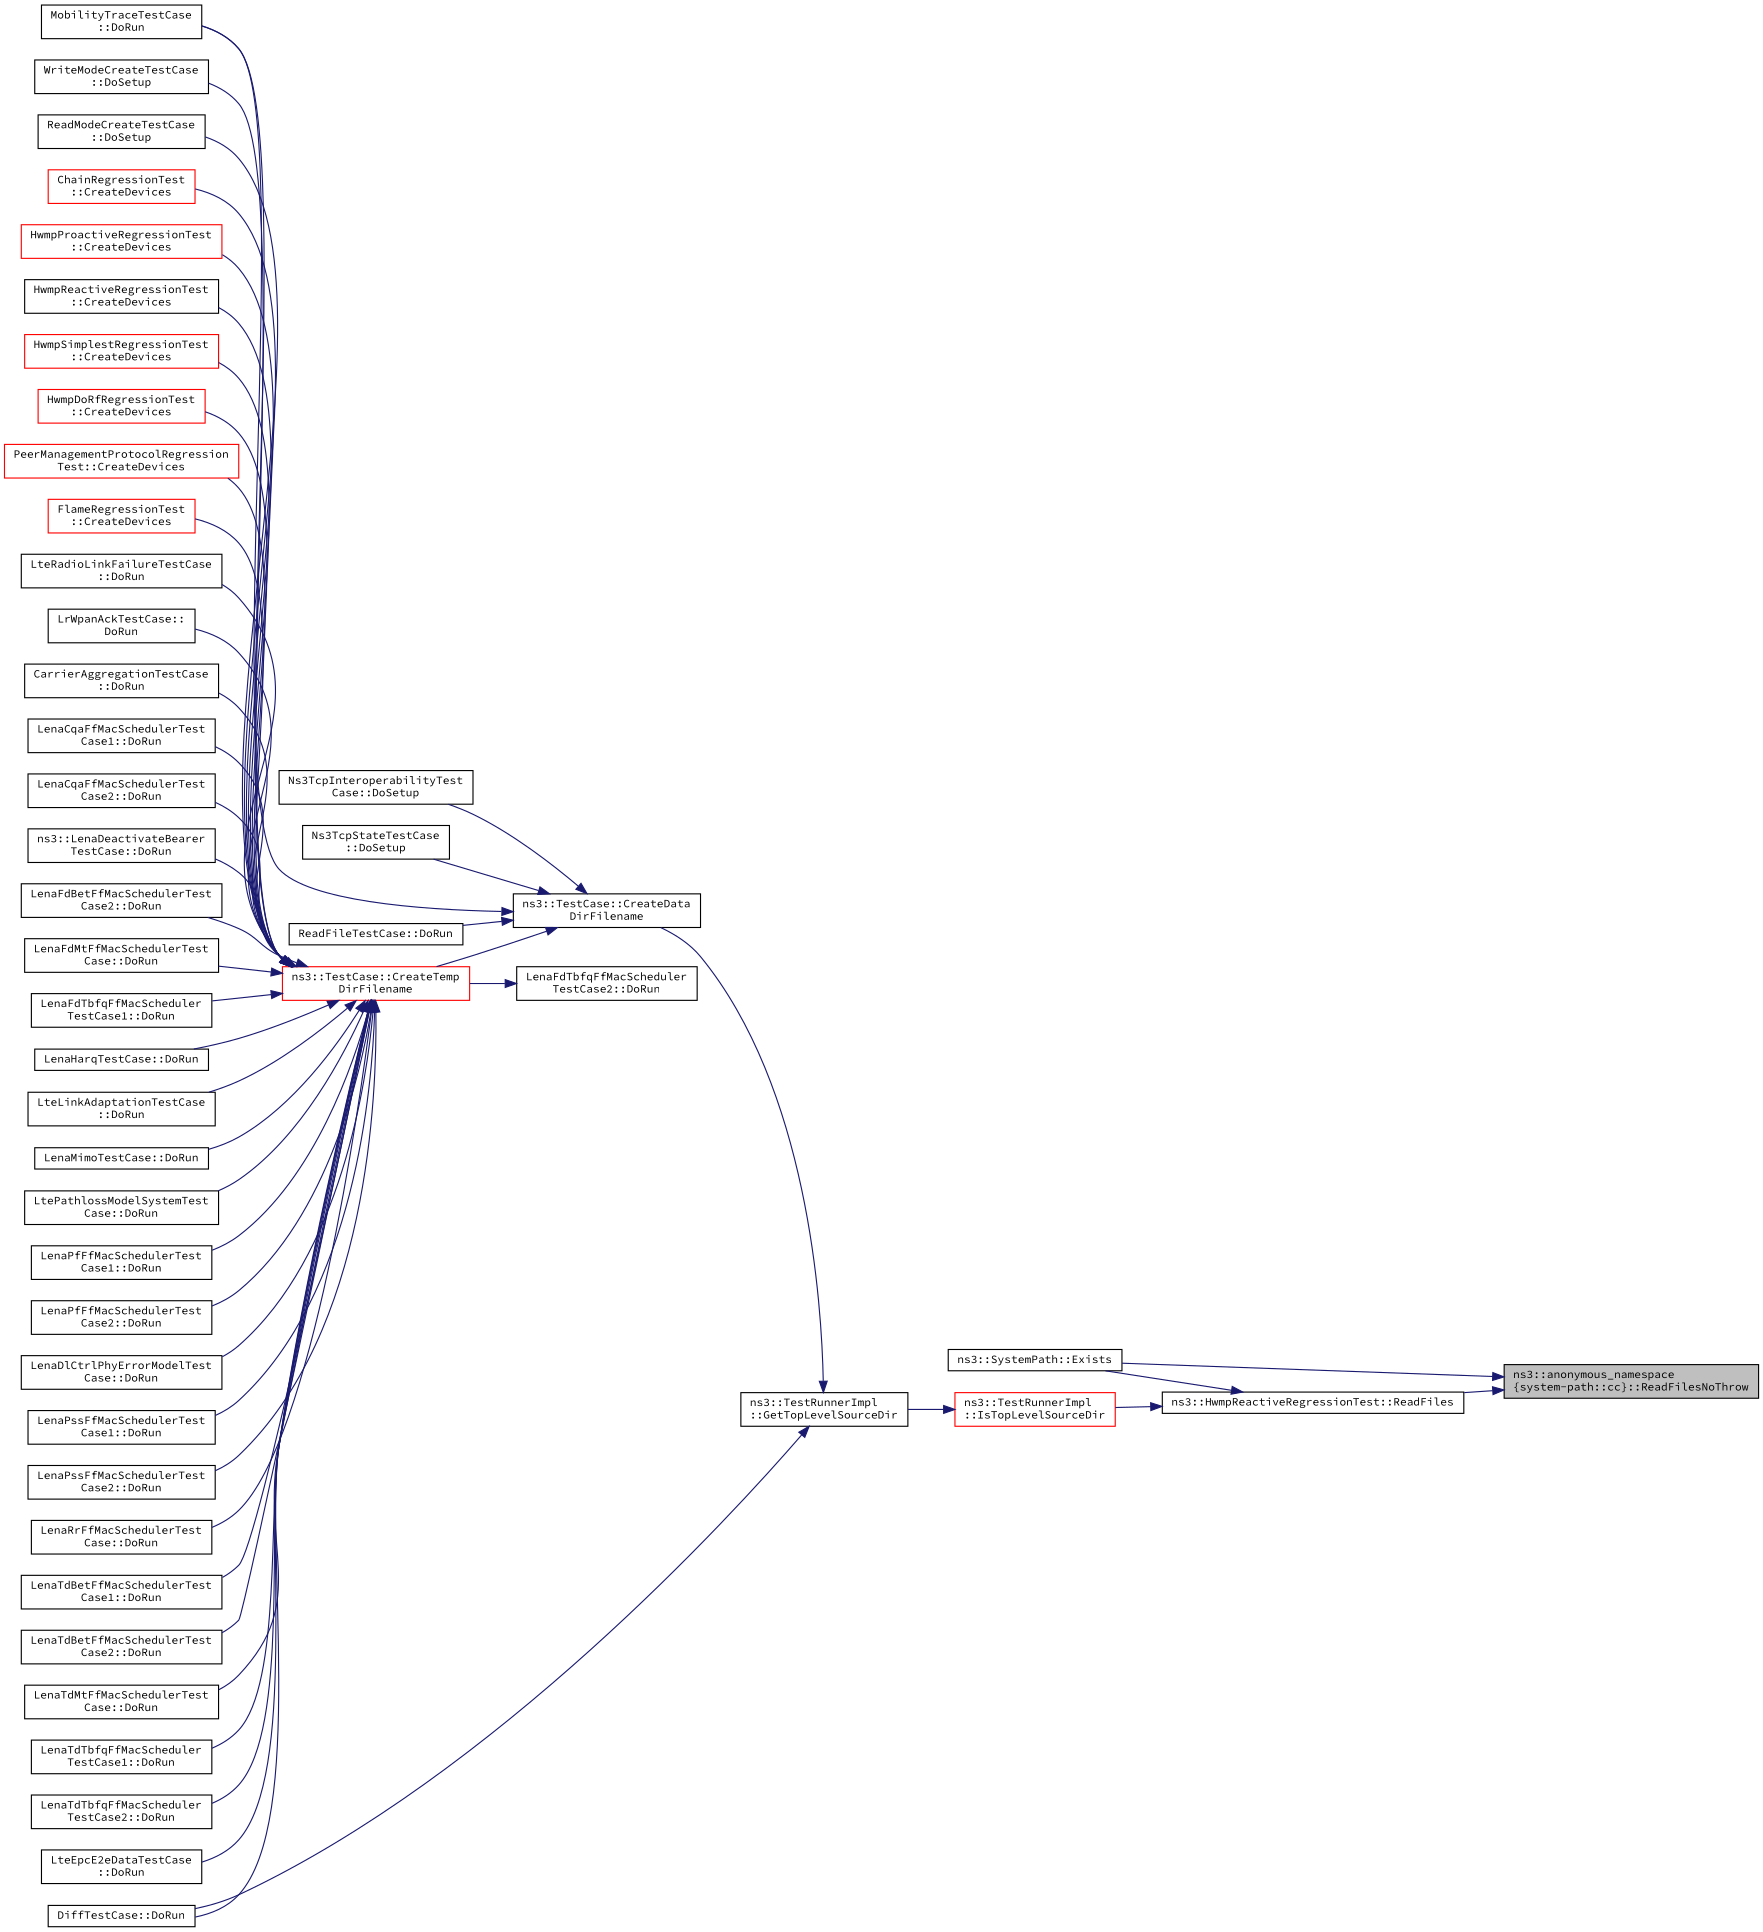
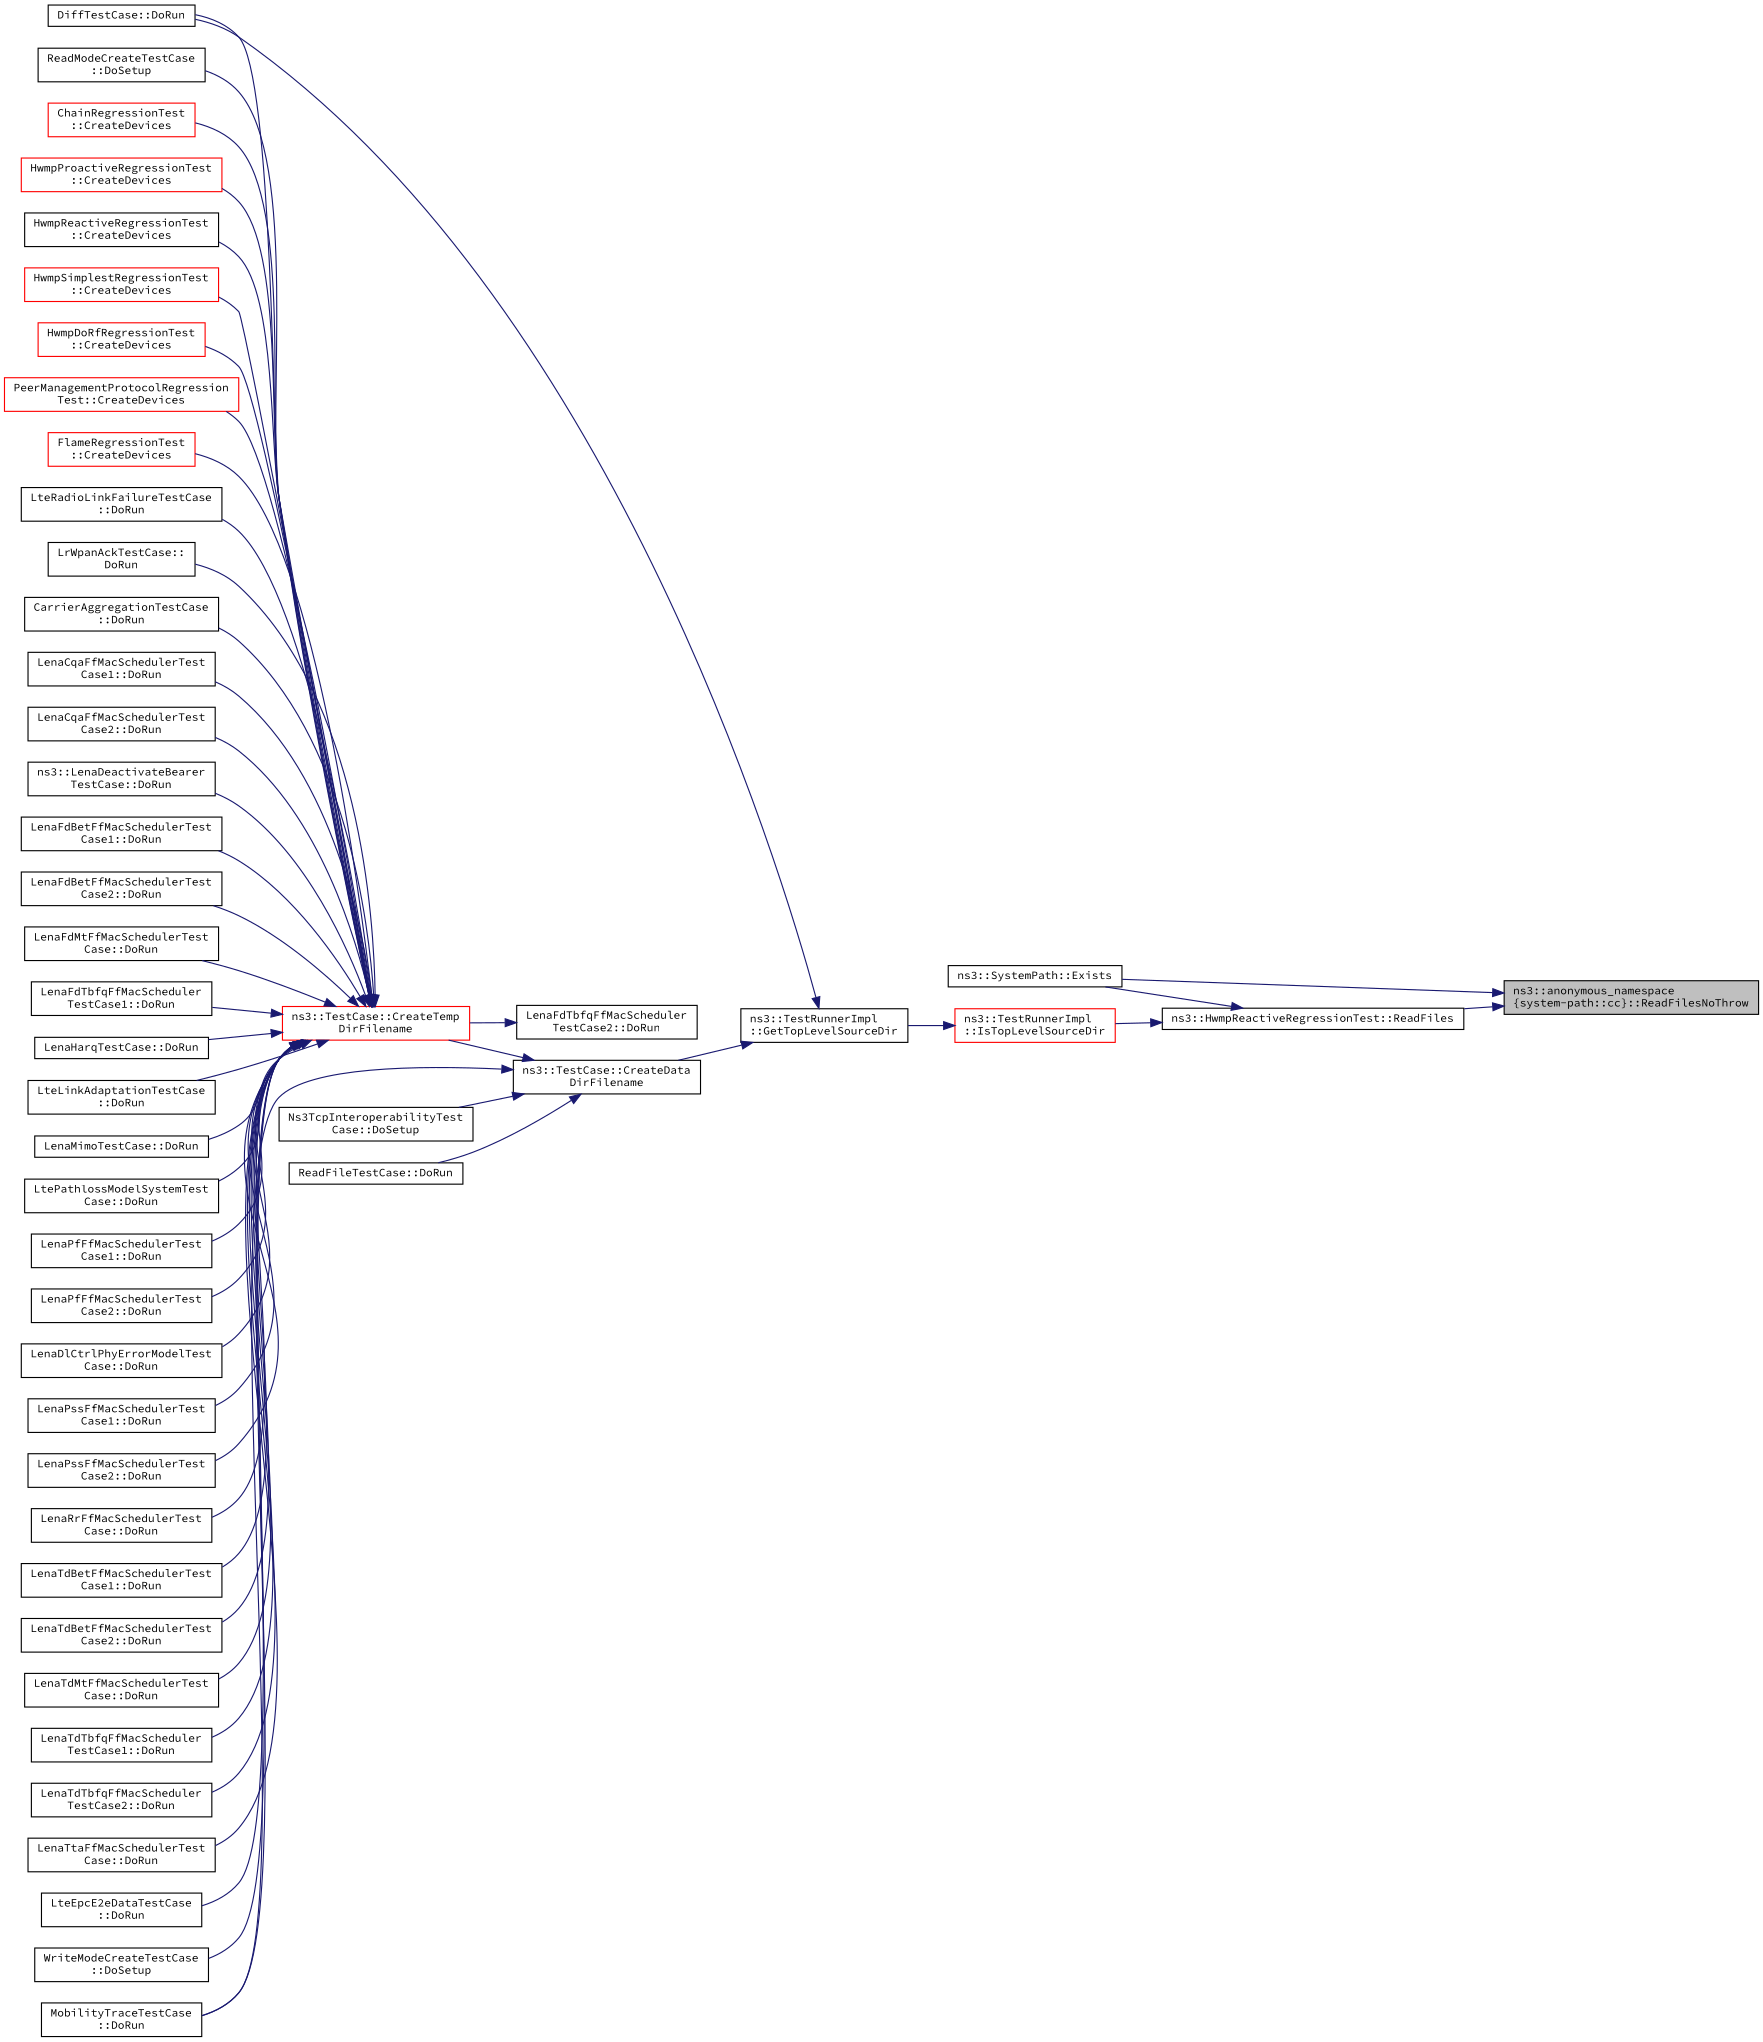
none -> (122, 834)
(376, 842) -> none
none -> (122, 1855)
